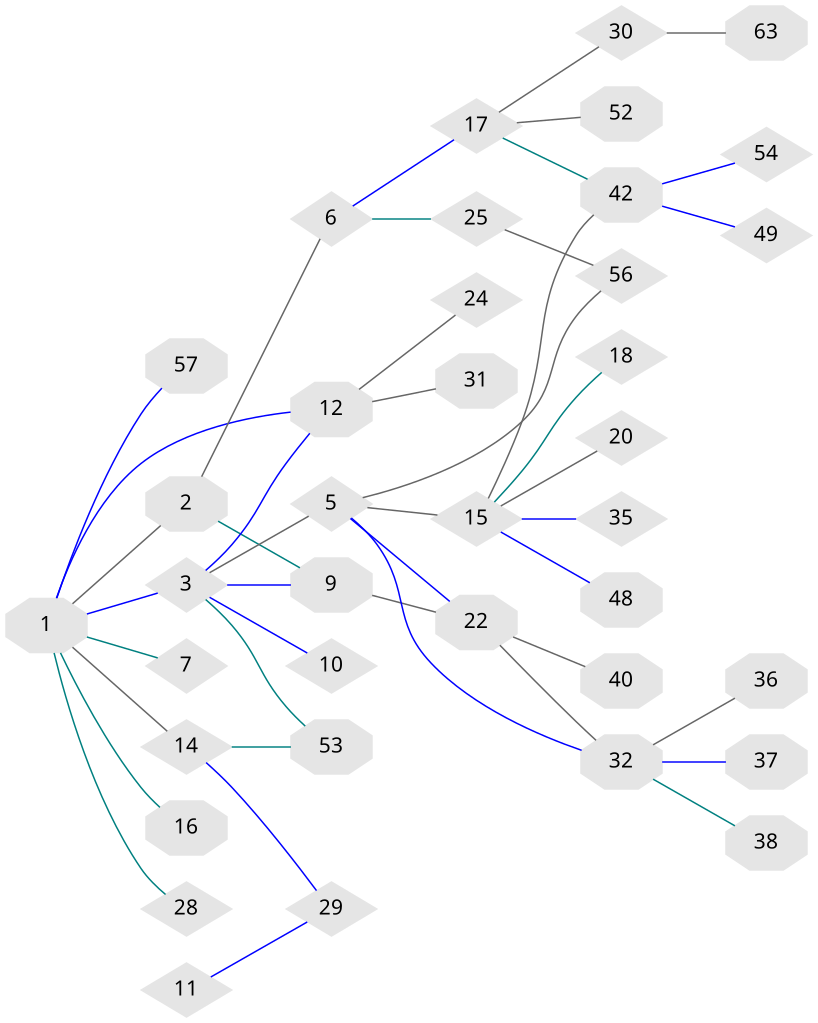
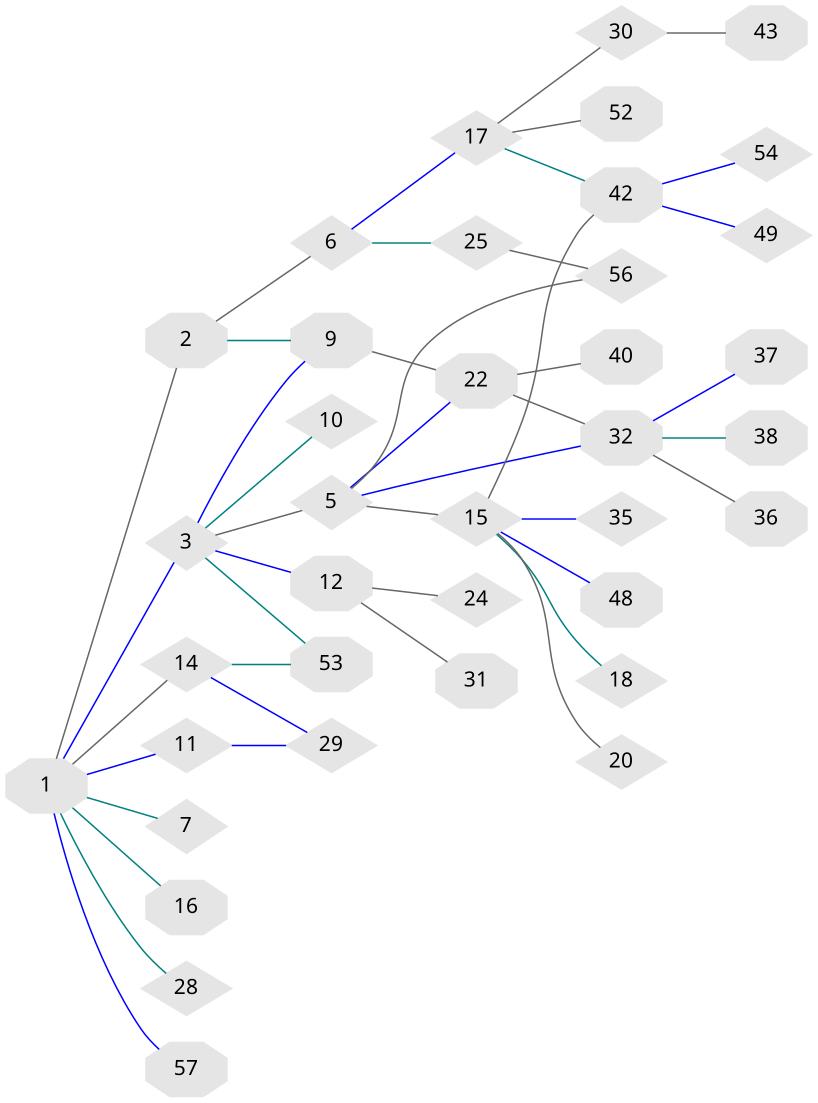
(766, 33) -> (766, 33)
(141, 464) -> (121, 764)
(258, 625) -> (259, 483)
